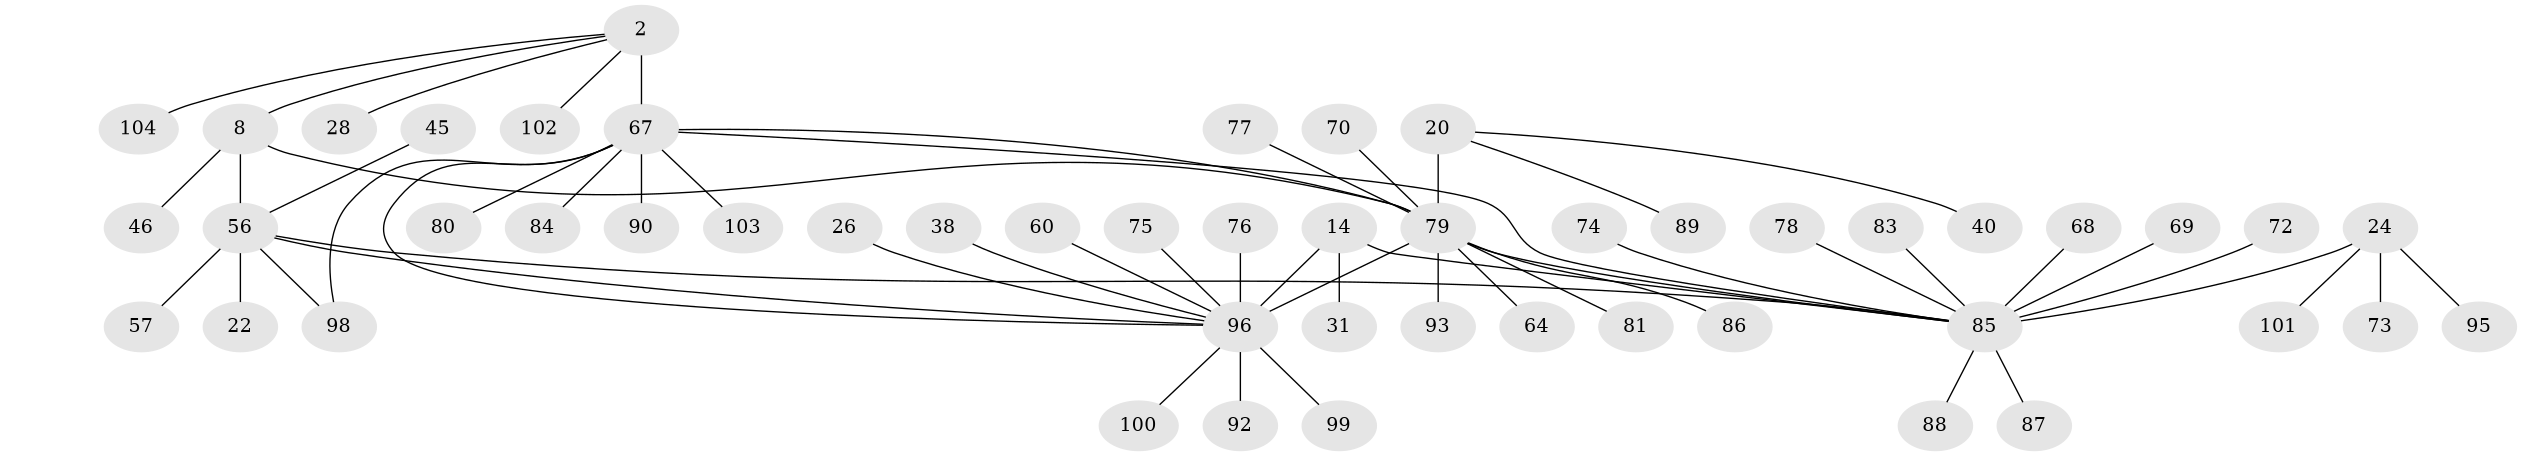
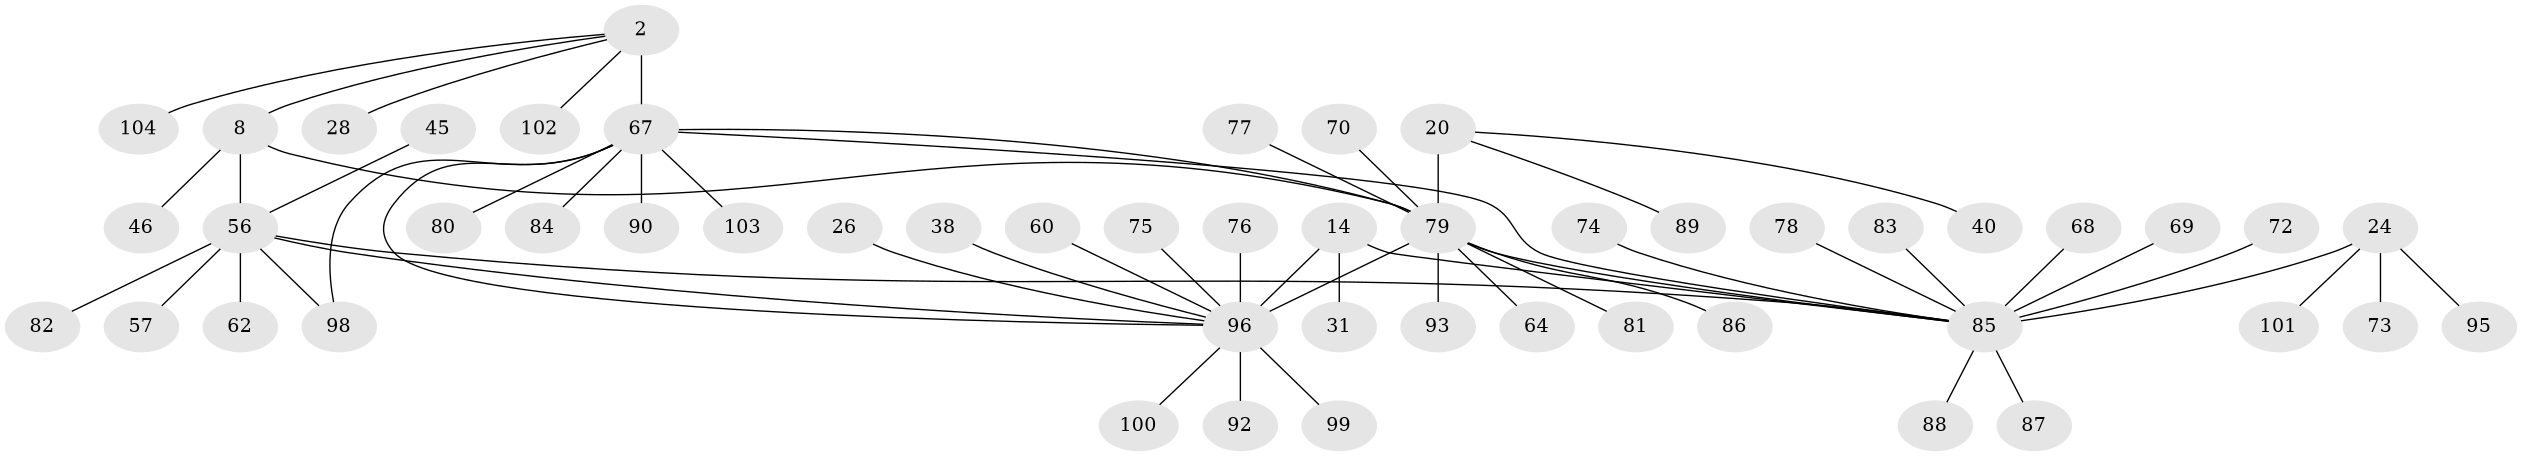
none -> (43, 327)
(240, 327) -> (240, 327)
